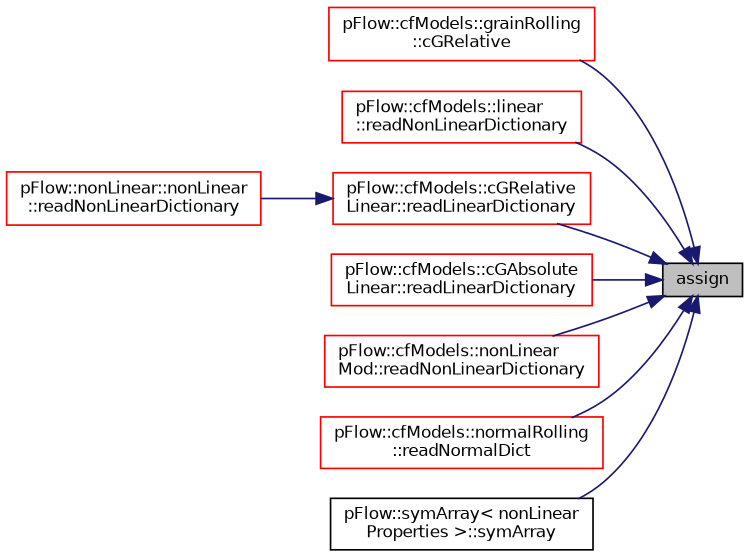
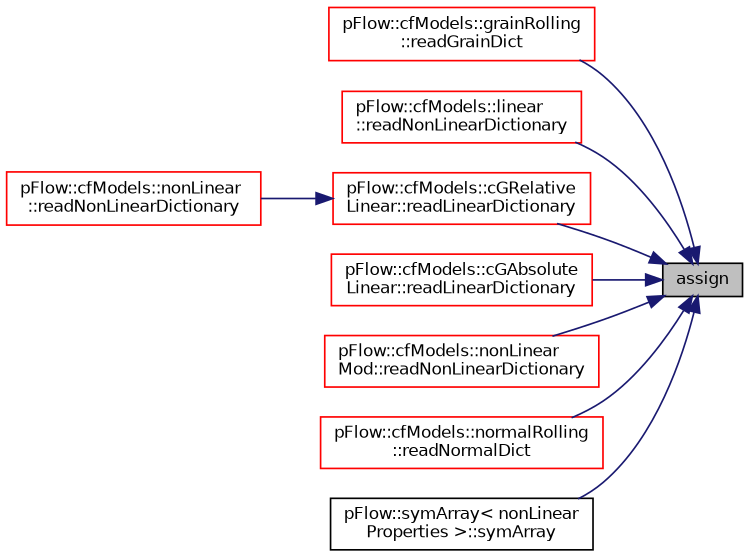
(462, 34) -> (462, 34)
(134, 199) -> (134, 199)
